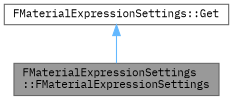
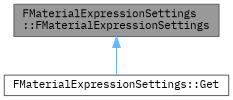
(116, 50) -> (116, 61)
